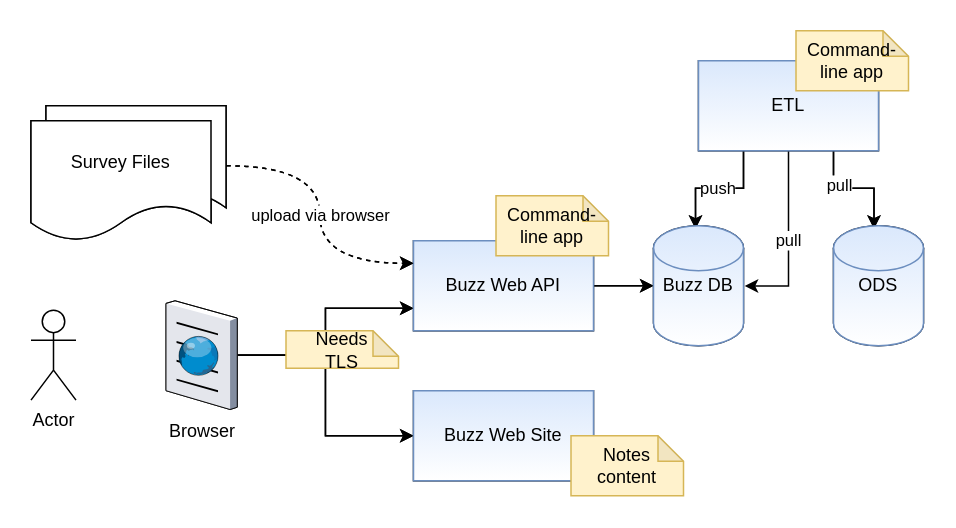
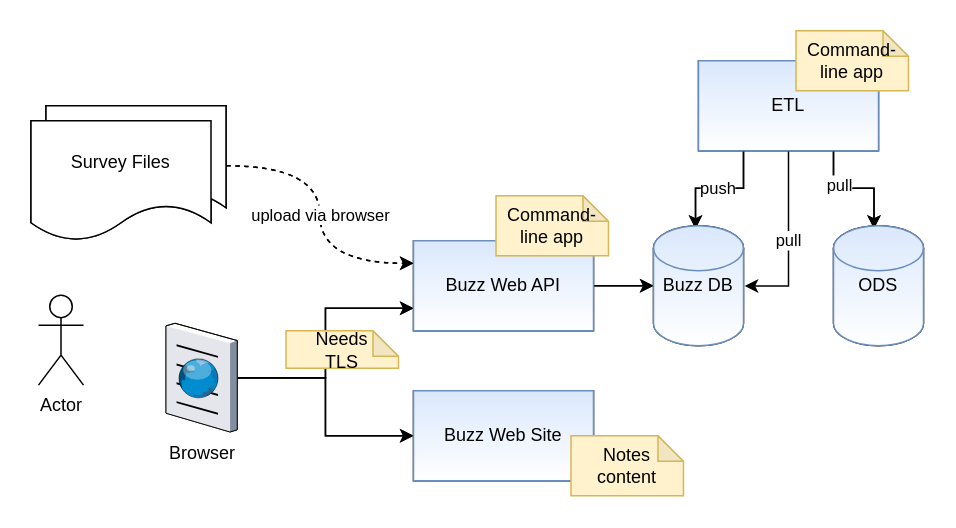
(53, 355) -> (61, 340)
(201, 355) -> (201, 378)
